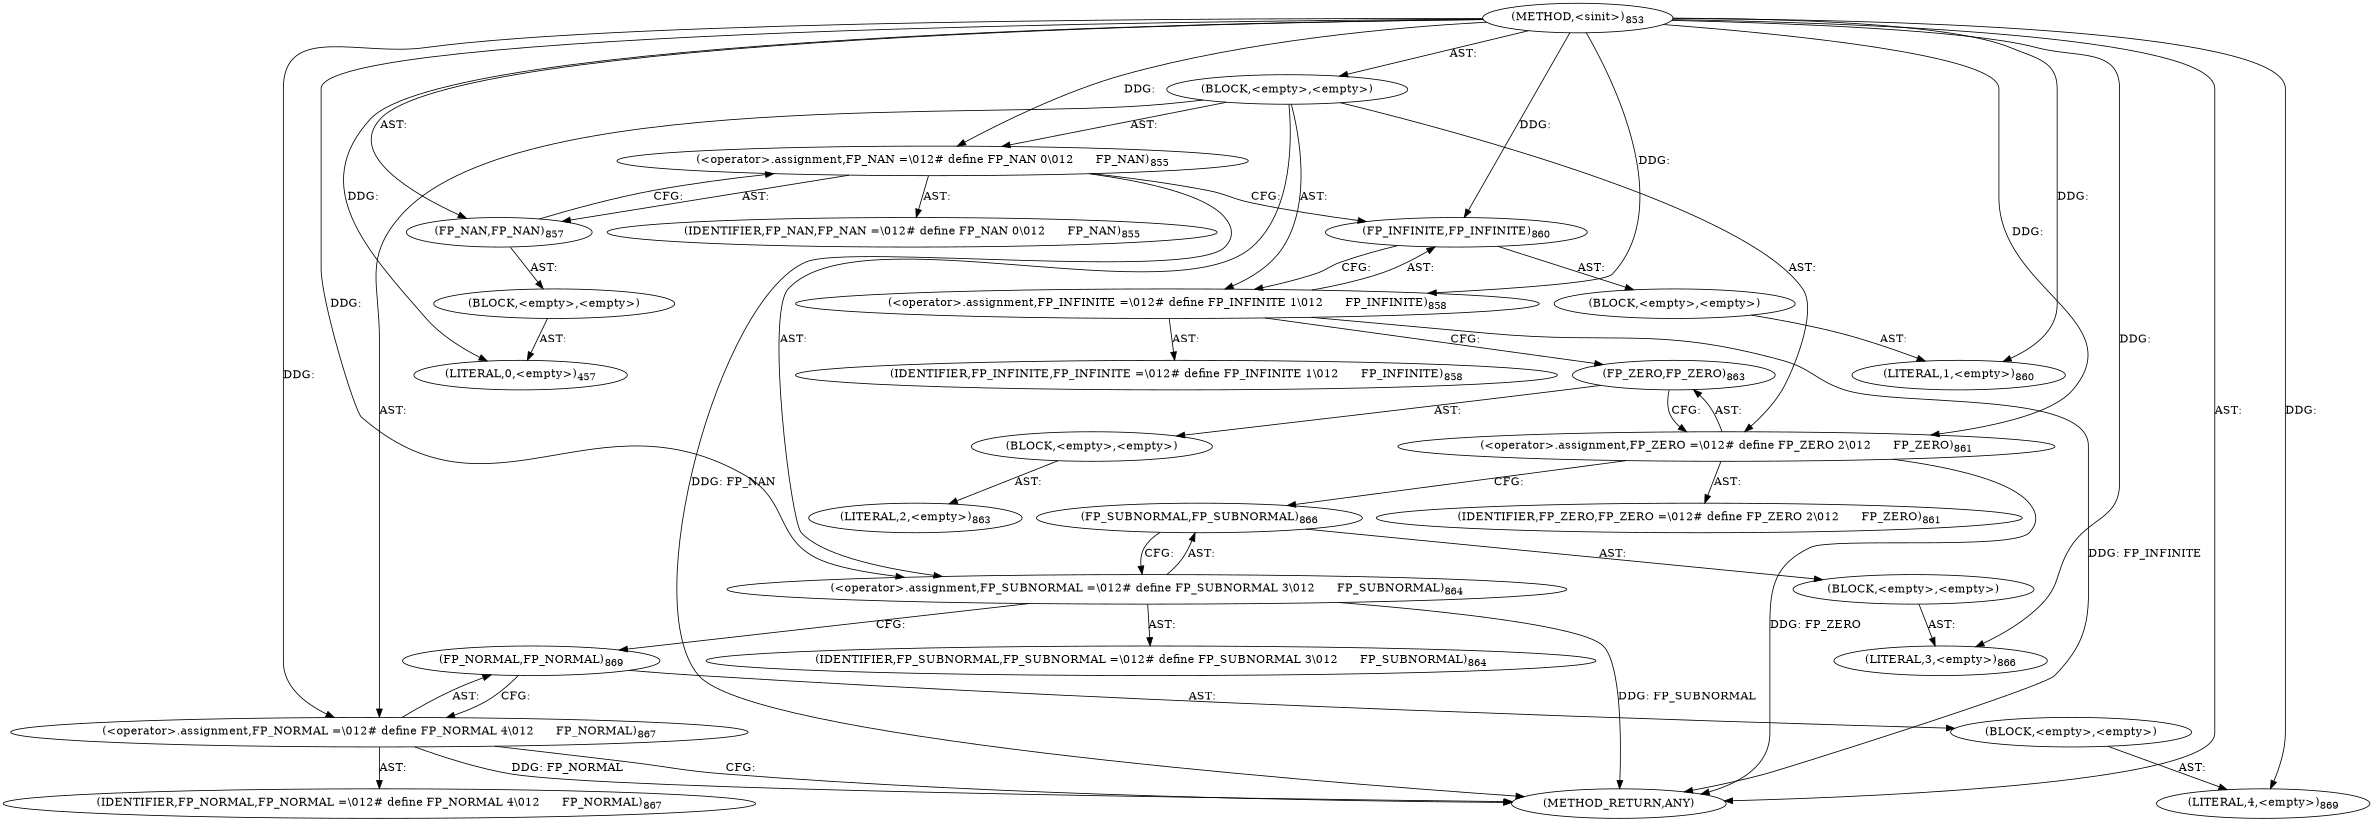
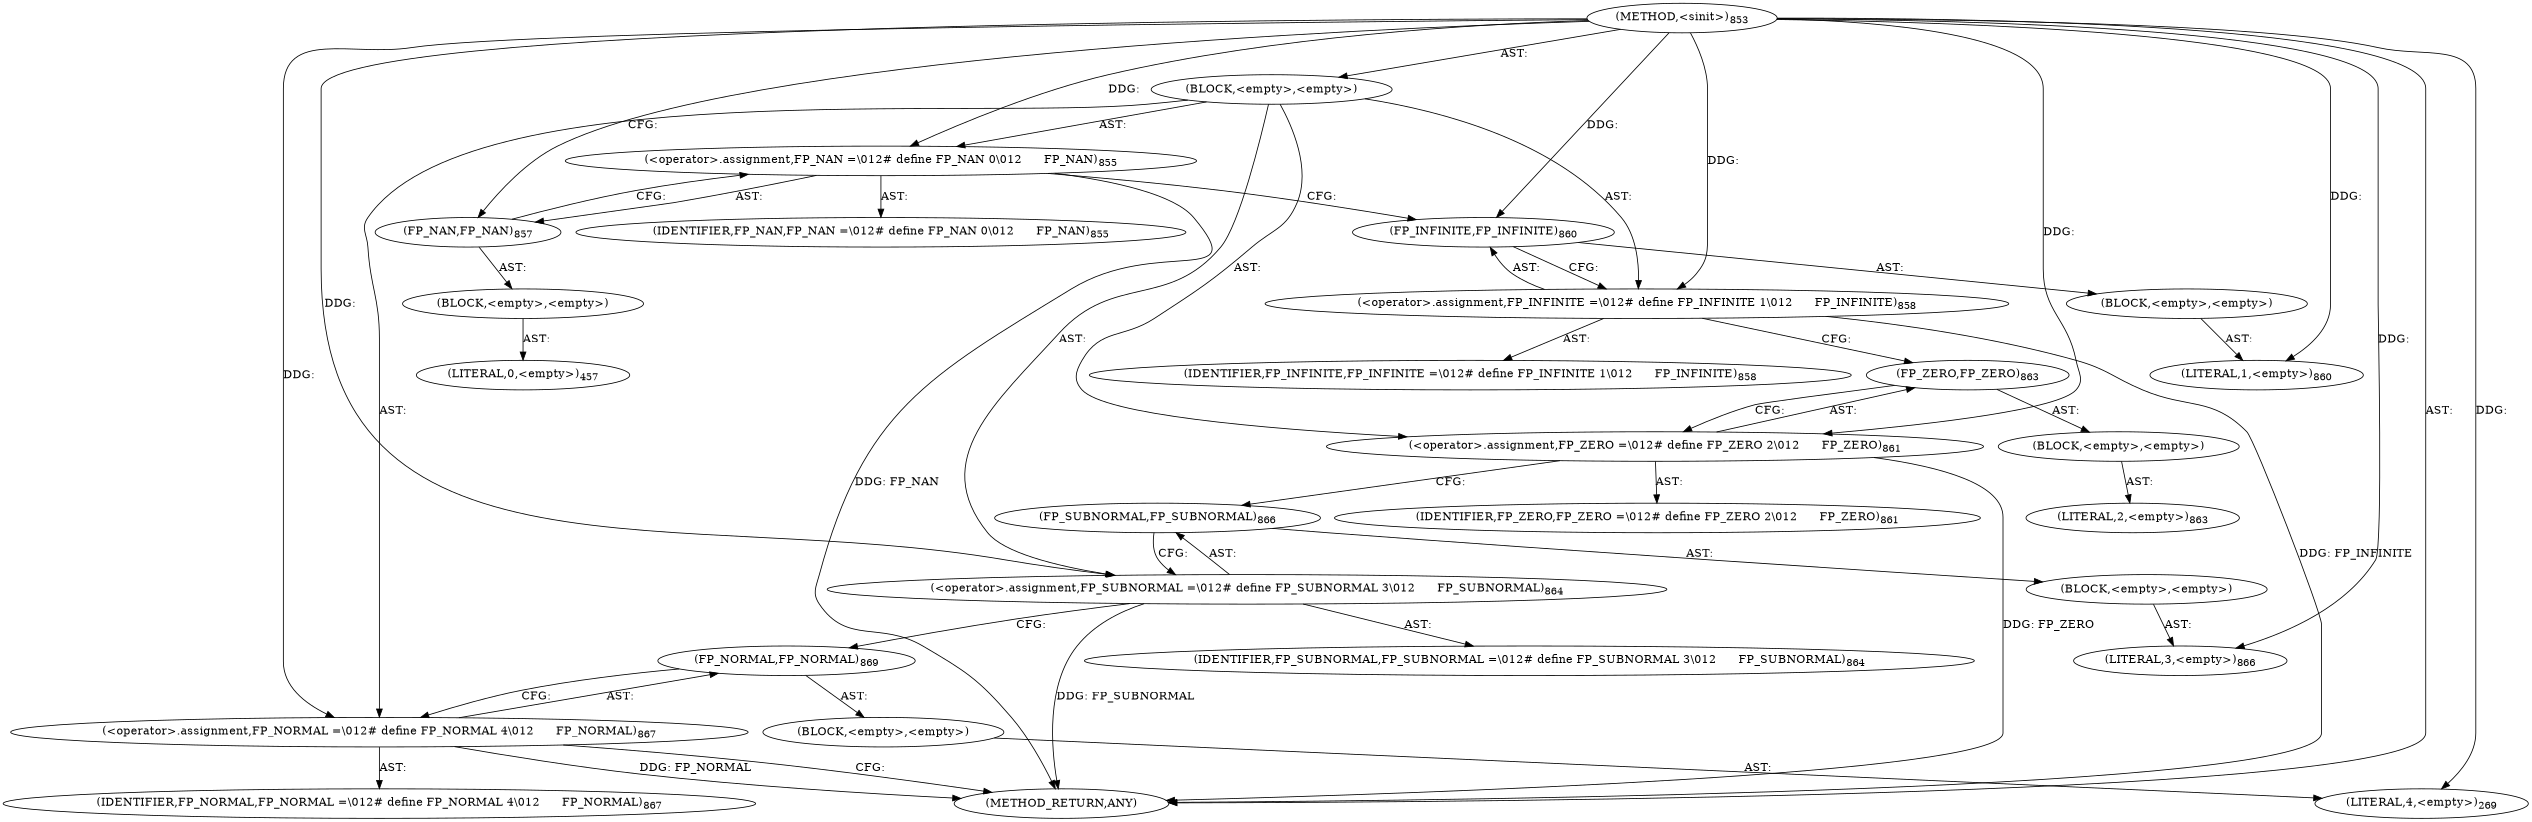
(773, 46) -> none
(396, 125) -> (645, 125)
(2329, 802) -> (2488, 802)
